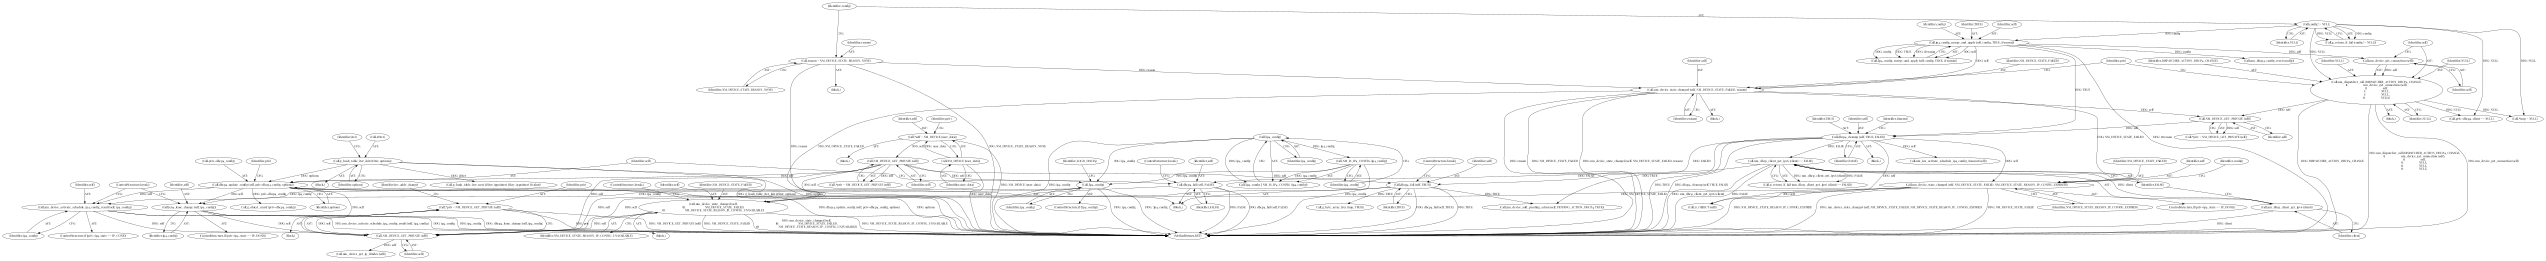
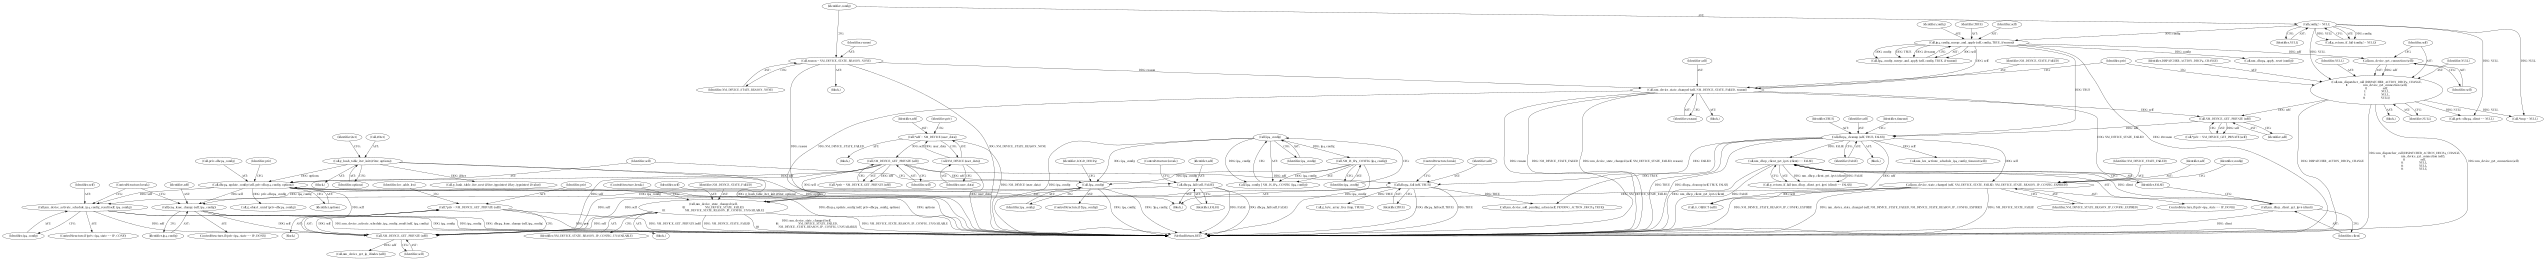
(2269, 61) -> (2269, 61)
(1488, 177) -> none
(399, 185) -> (399, 185)
